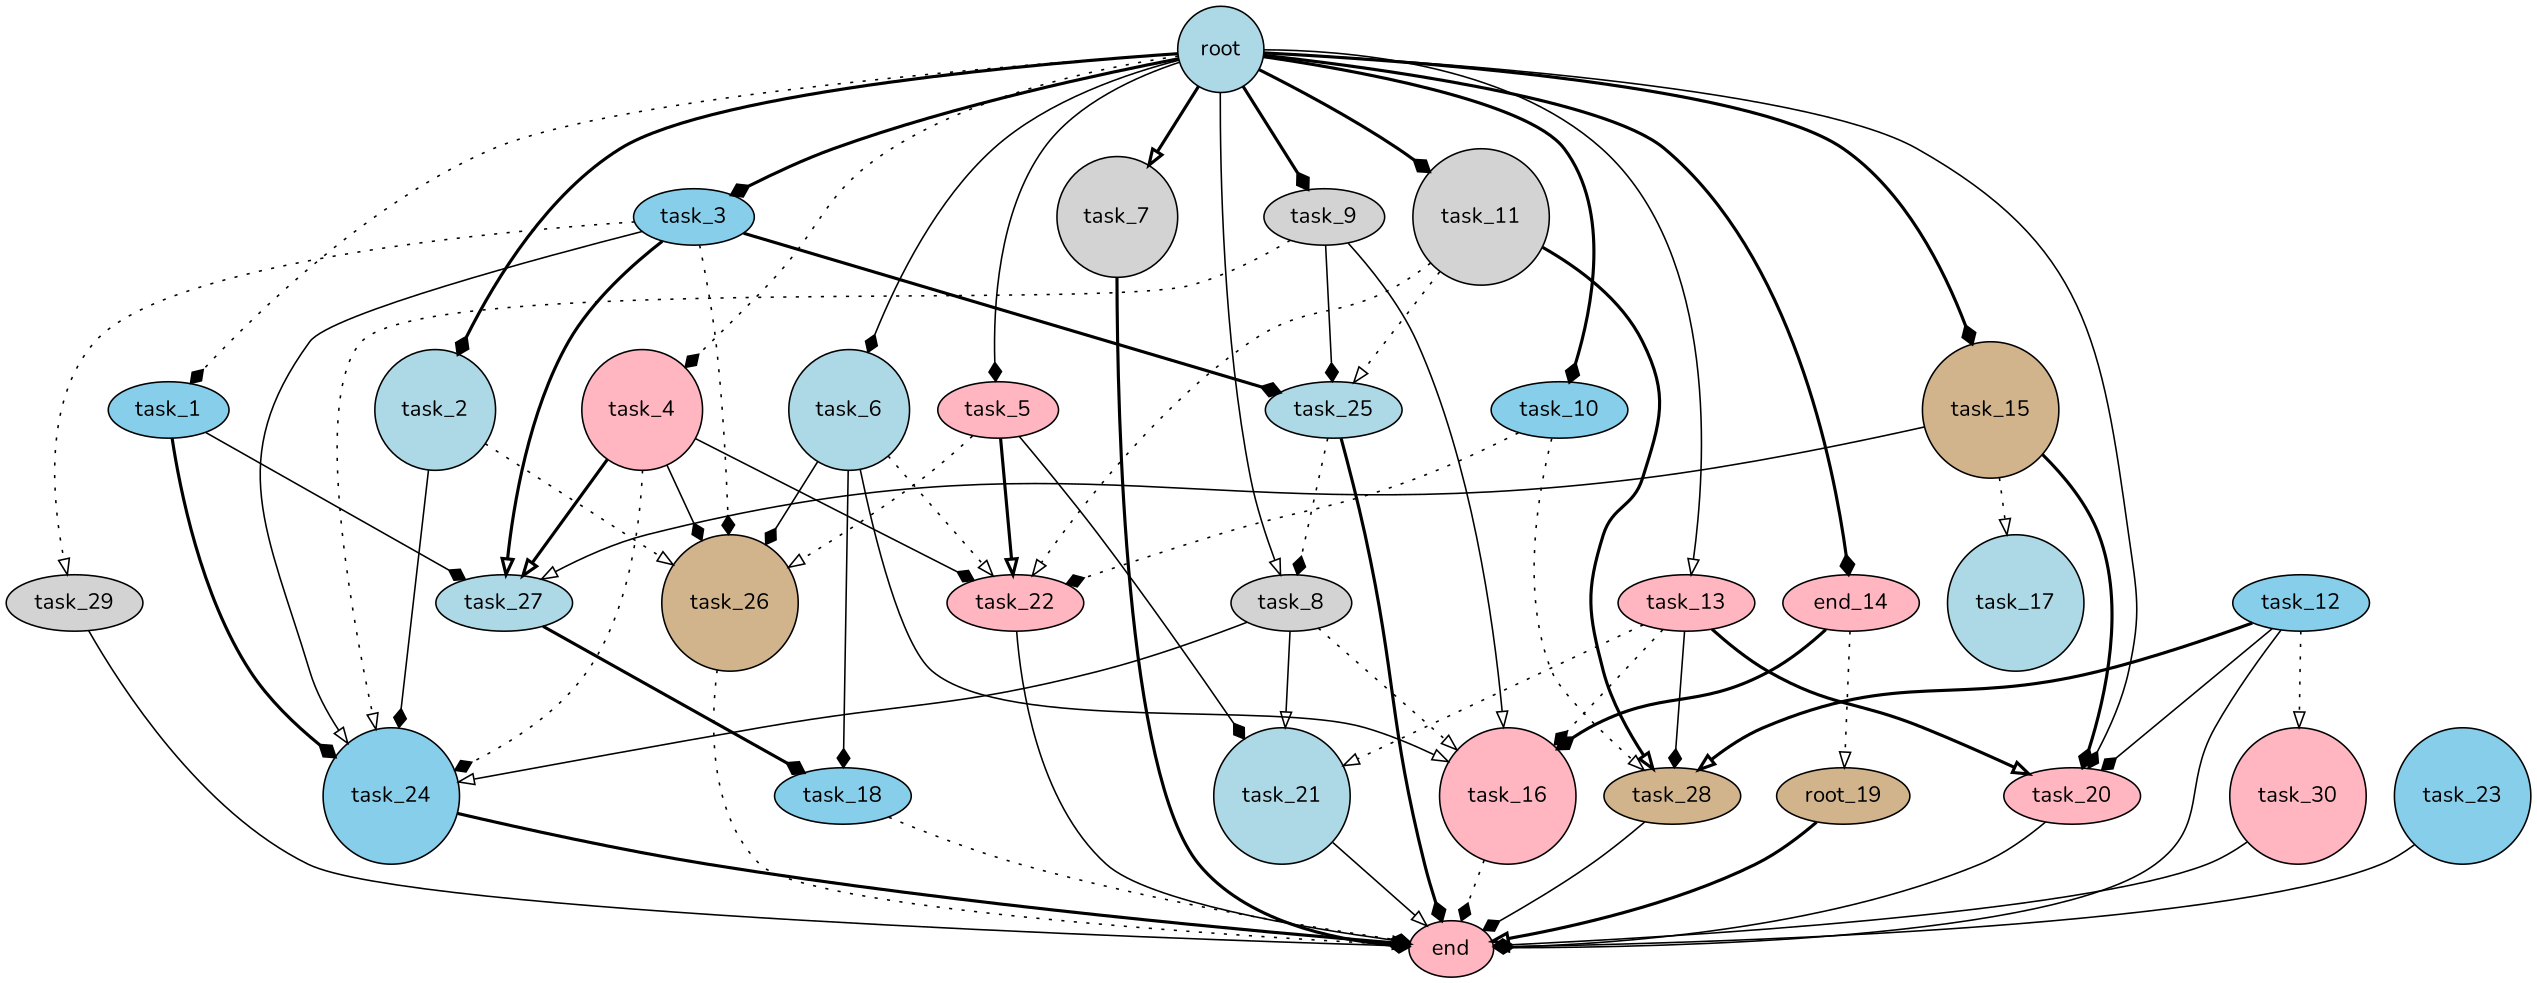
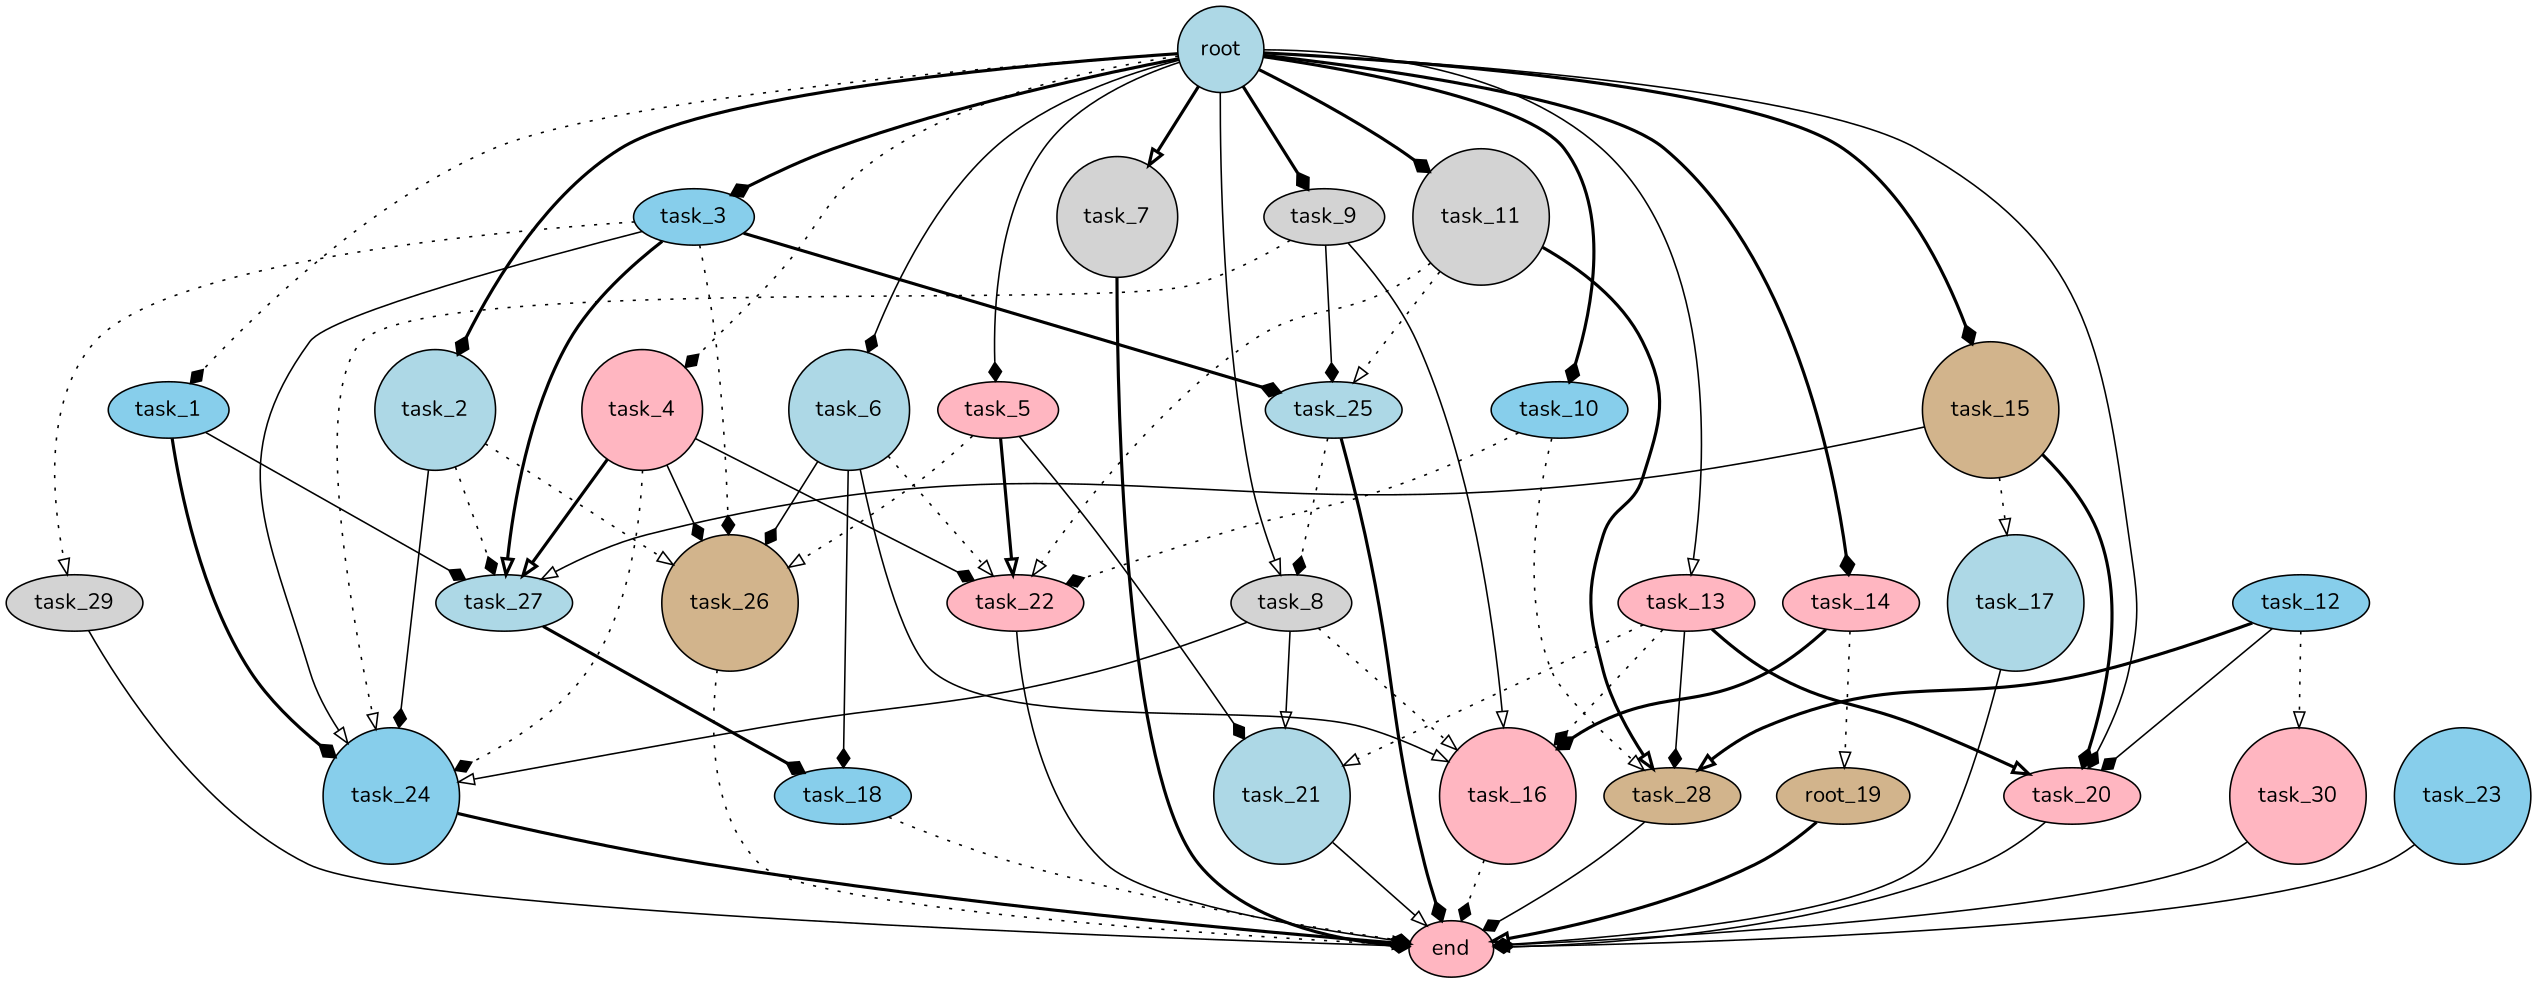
none -> (472, 512)
(1851, 603) -> (1851, 603)
(2150, 867) -> (1871, 890)
